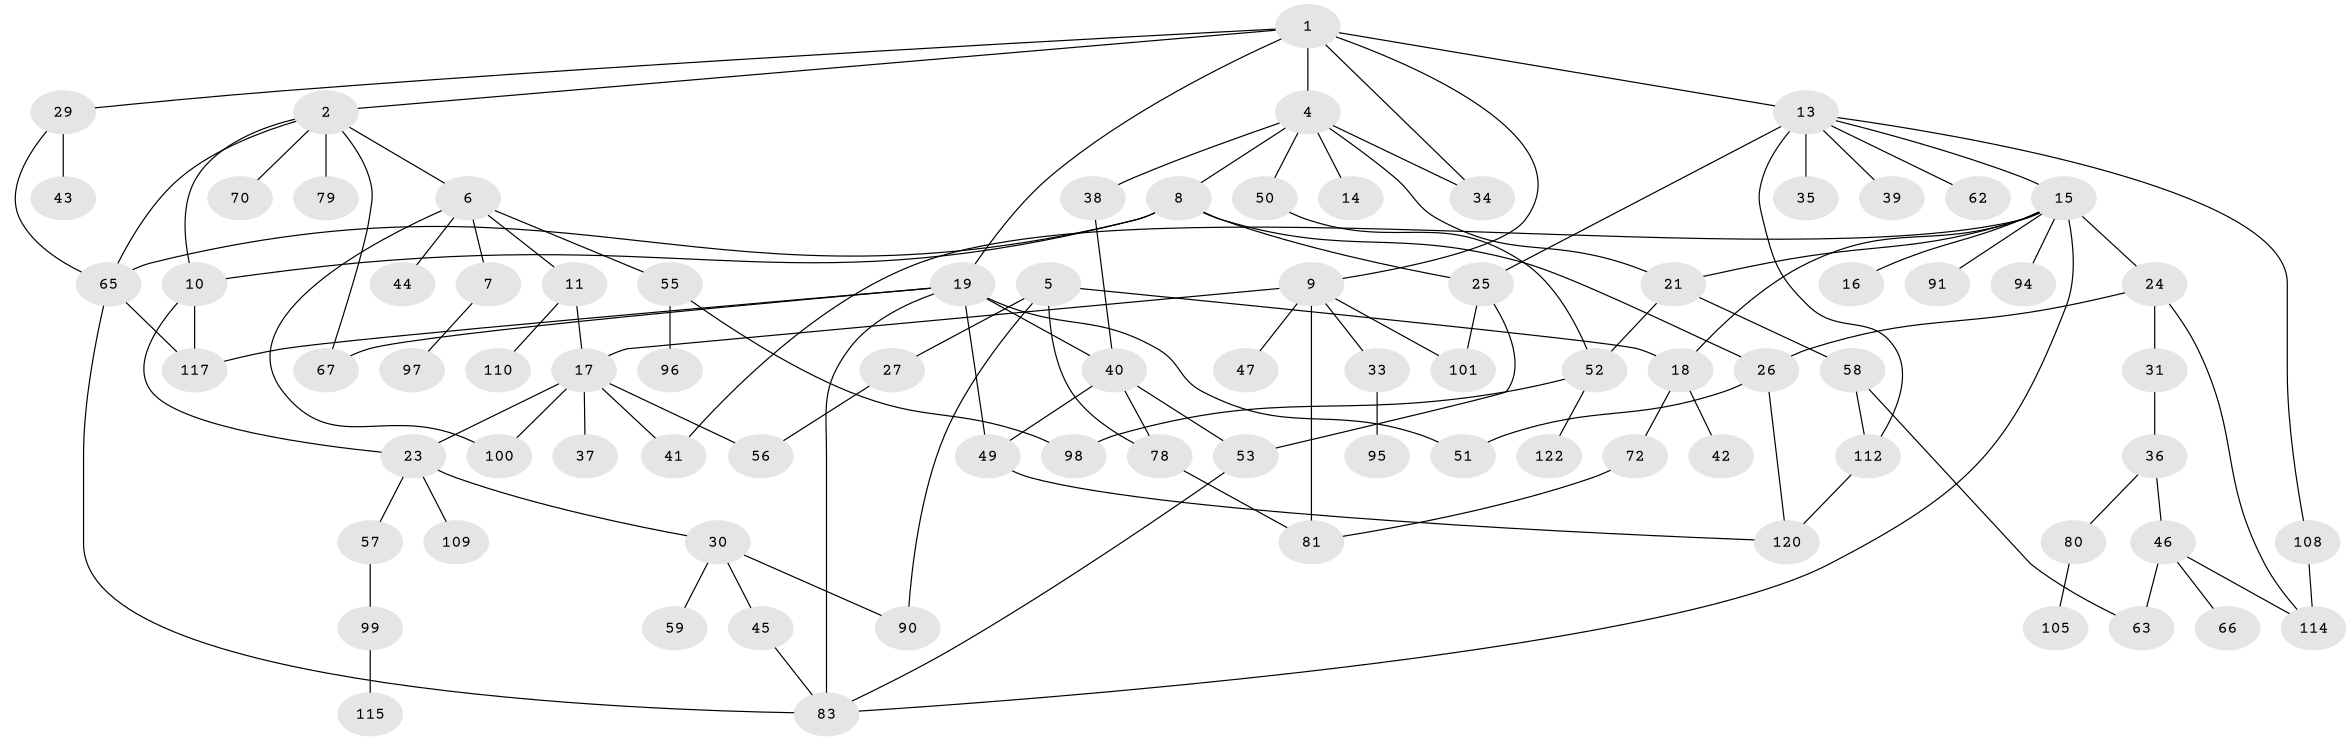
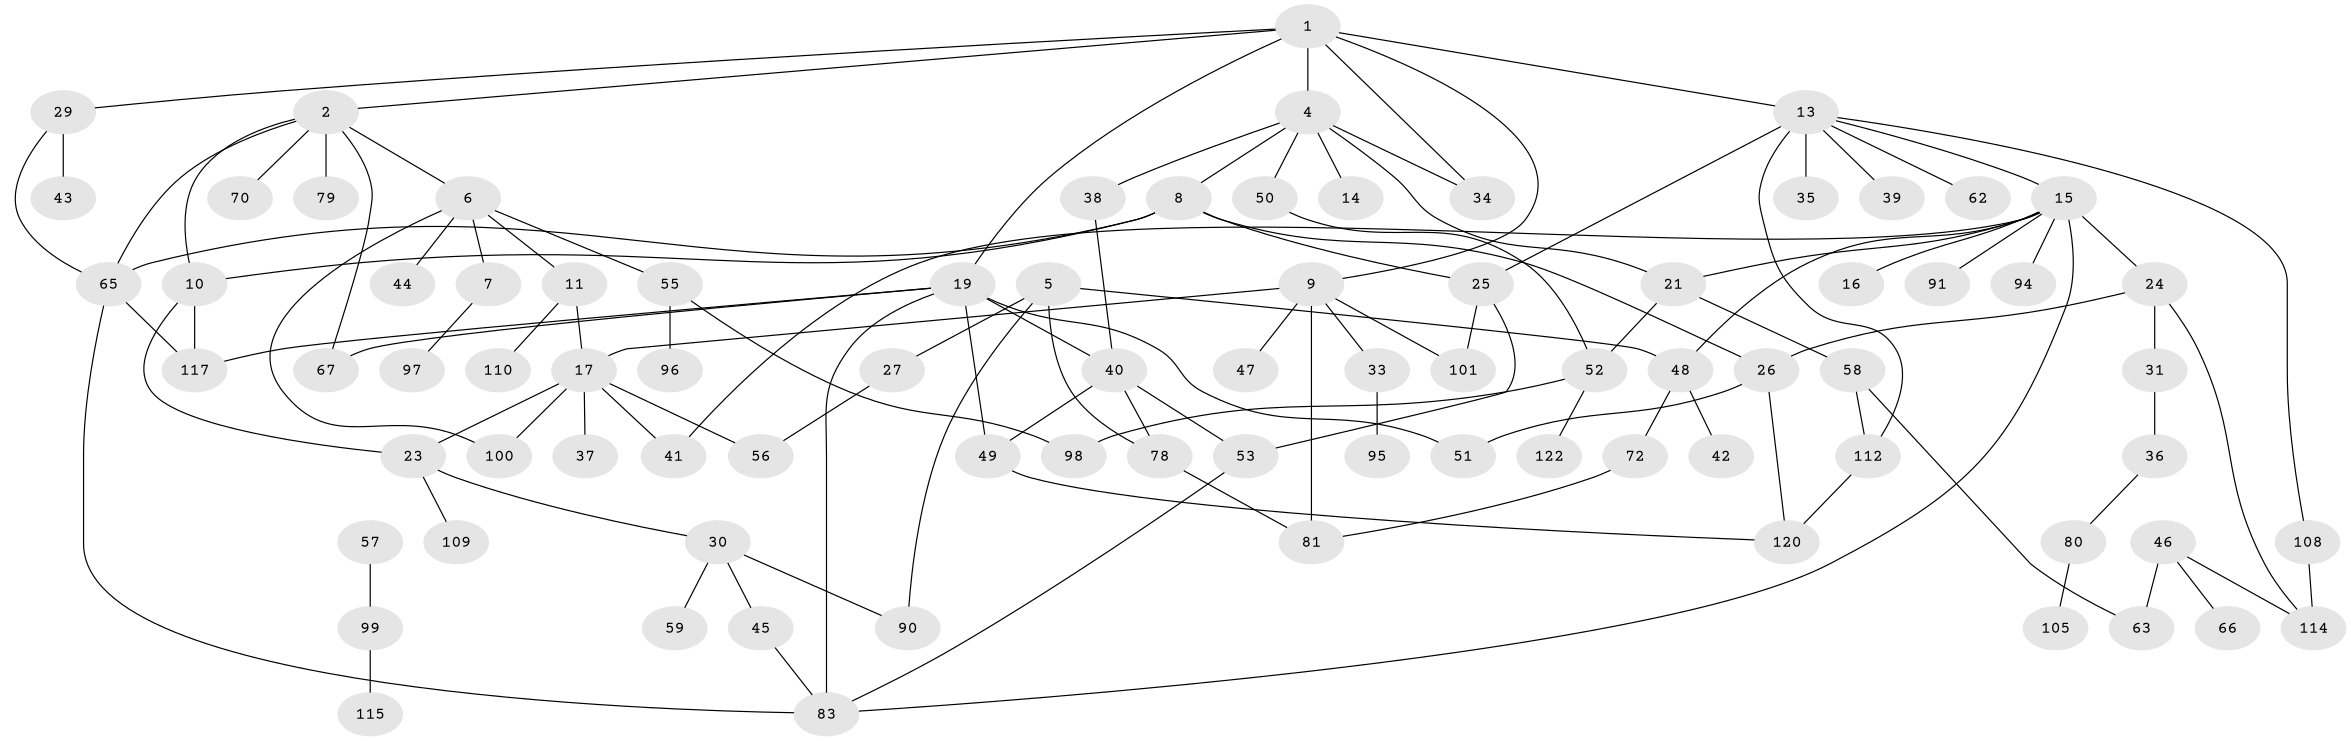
(1680, 370) -> (1680, 370)
(392, 499) -> none
(2159, 499) -> none
